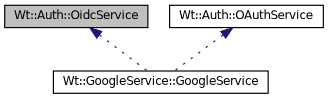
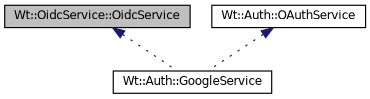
(76, 16) -> (97, 16)
(161, 82) -> (192, 82)
